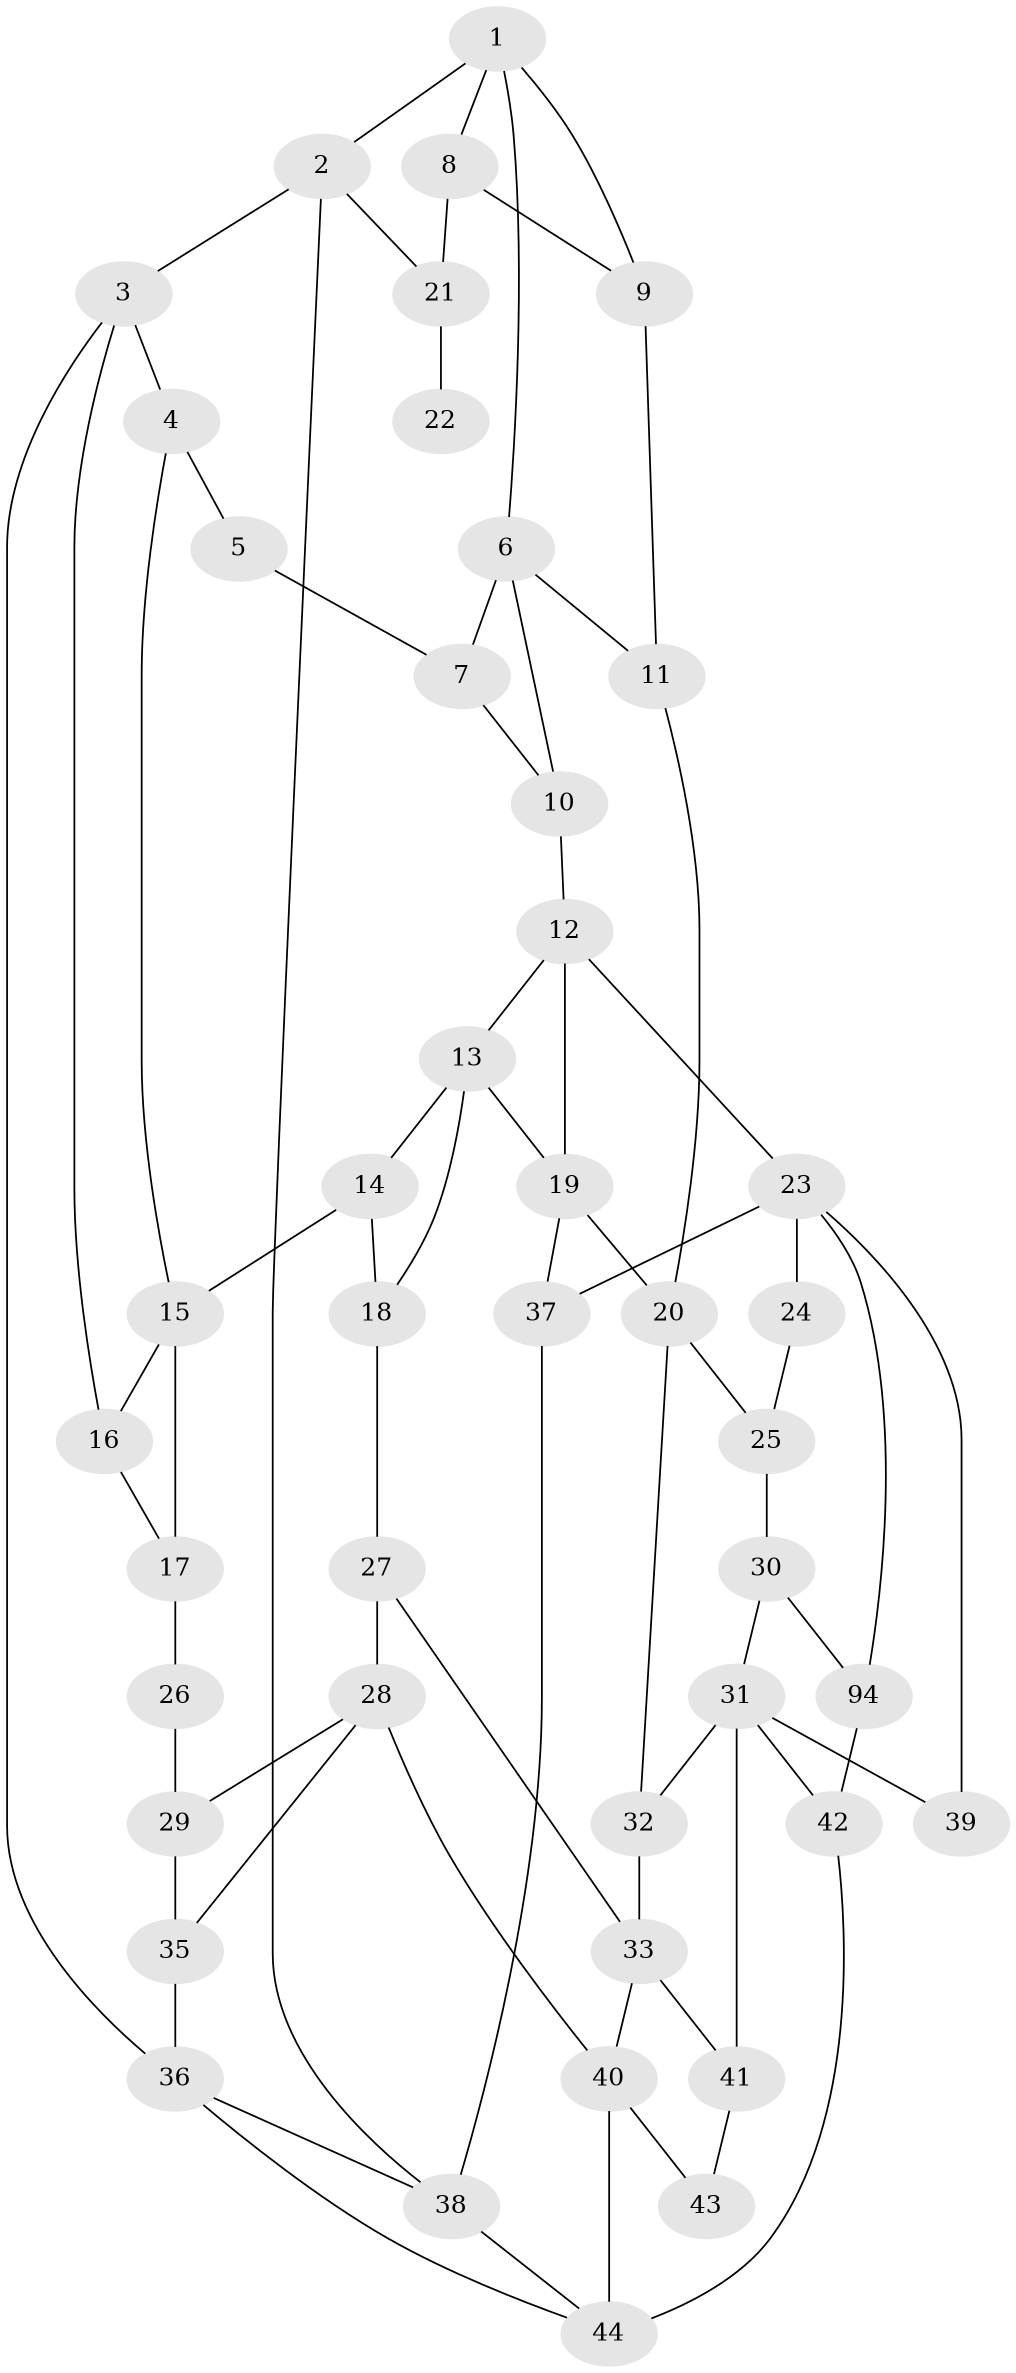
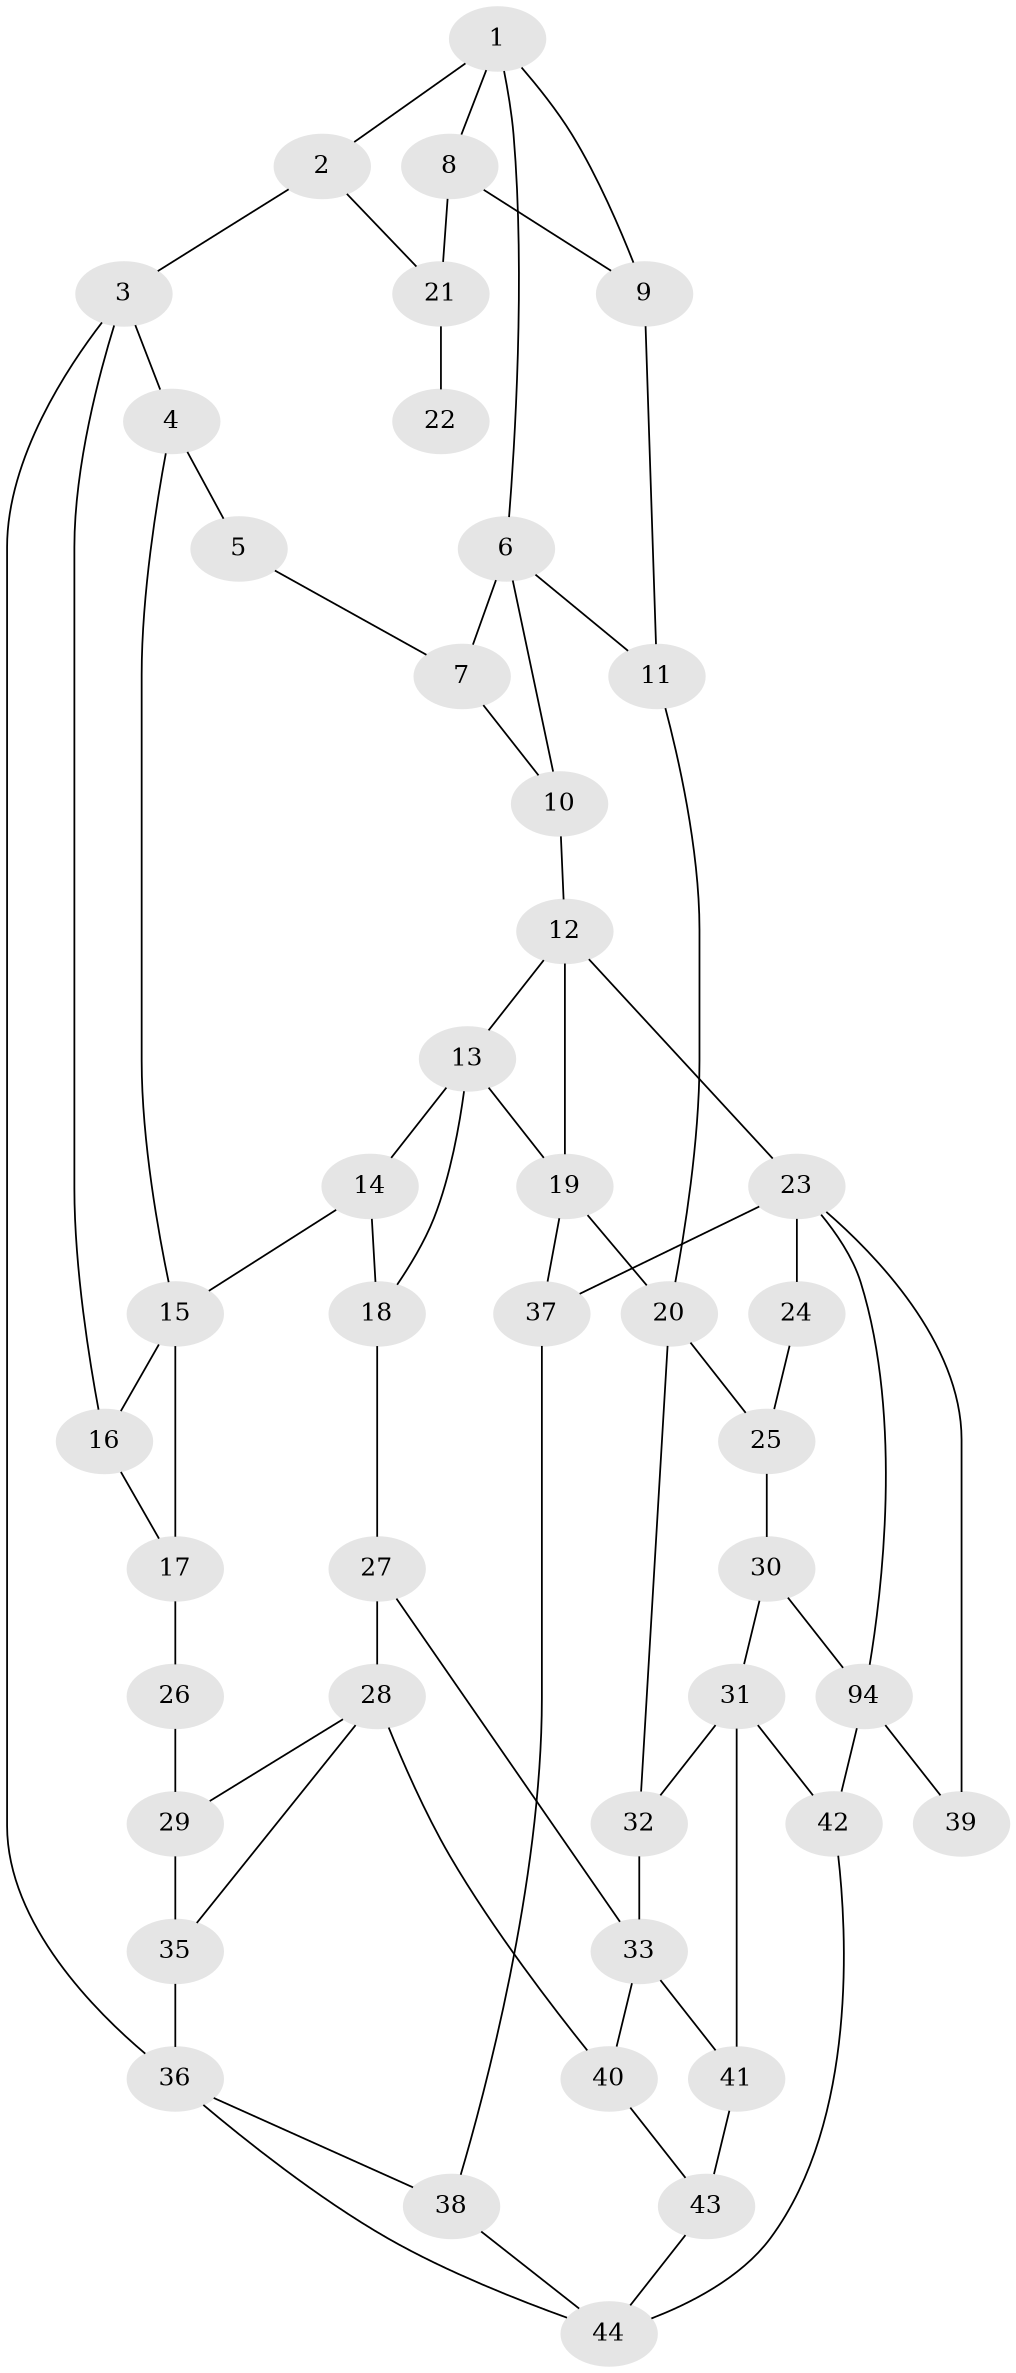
(276, 1216) -> none
(837, 1754) -> (913, 1760)
(609, 2206) -> (658, 2270)
